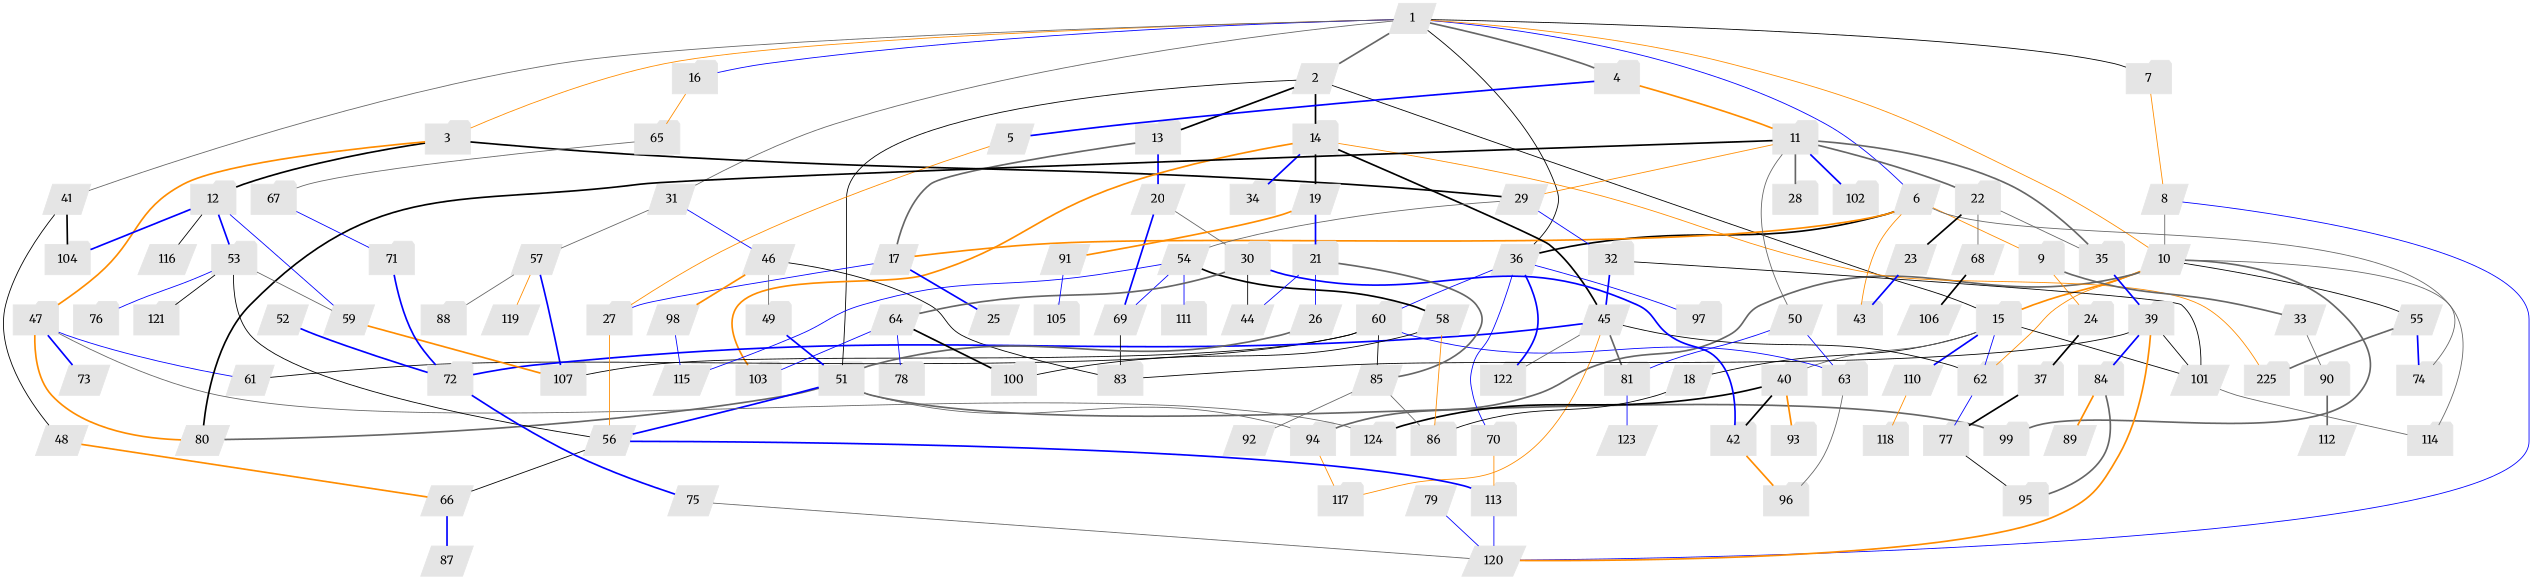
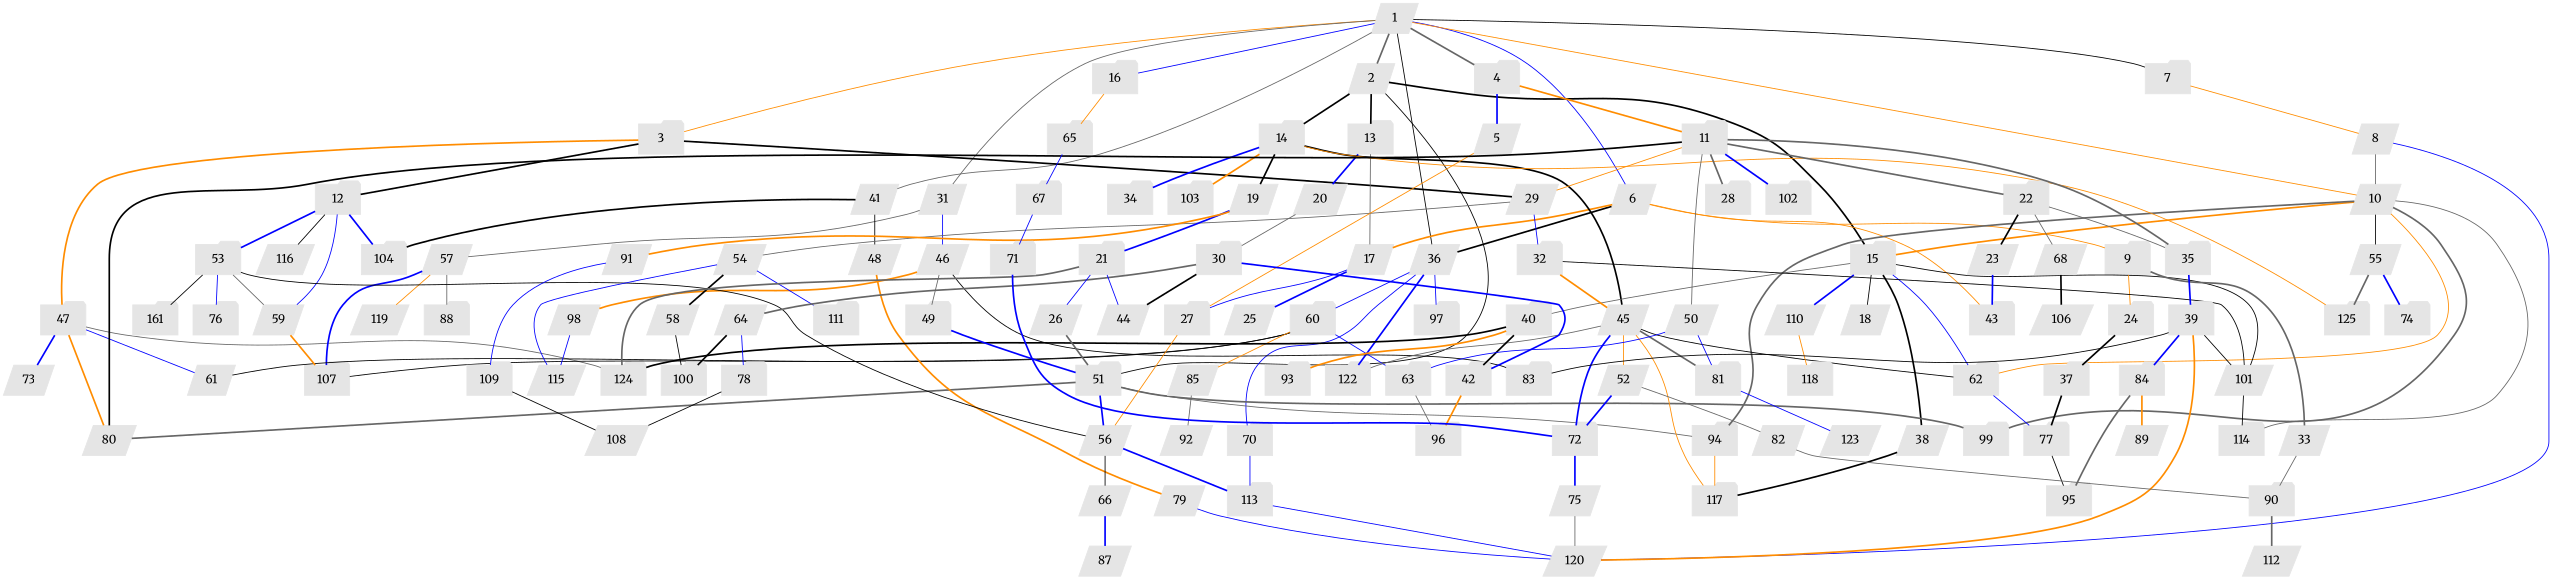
(465, 160) -> (1054, 170)
(1018, 162) -> (1370, 199)
(1654, 198) -> (1653, 102)
(2230, 240) -> none
(1248, 290) -> (1172, 290)
(1608, 290) -> (1584, 291)
(1468, 298) -> (826, 282)
(156, 320) -> (155, 320)
(1057, 320) -> (490, 380)
(1120, 320) -> none
(1378, 350) -> (1254, 350)
none -> (1623, 350)
(824, 352) -> none
(2267, 380) -> (2347, 320)
(2304, 411) -> (2243, 410)
none -> (617, 441)
(1434, 441) -> none
none -> (1778, 441)
none -> (1922, 441)
(1494, 466) -> (1250, 471)
(254, 471) -> (1008, 424)
